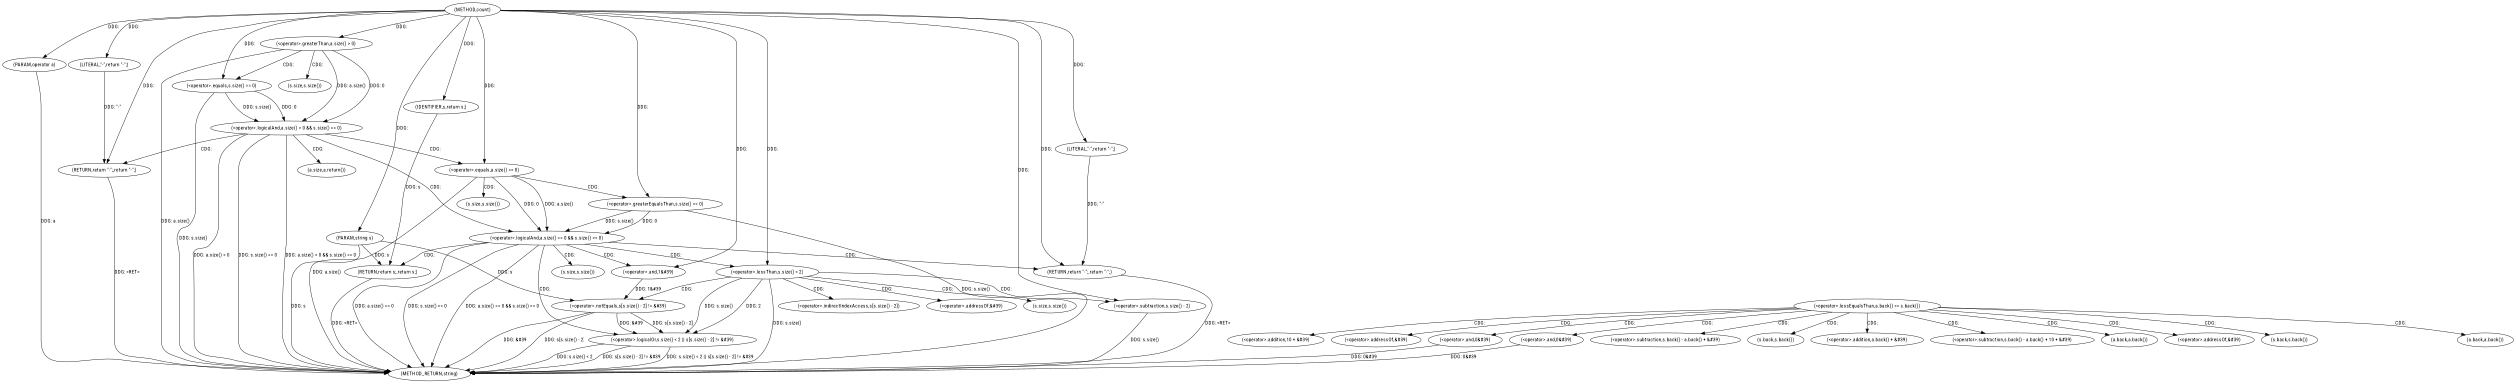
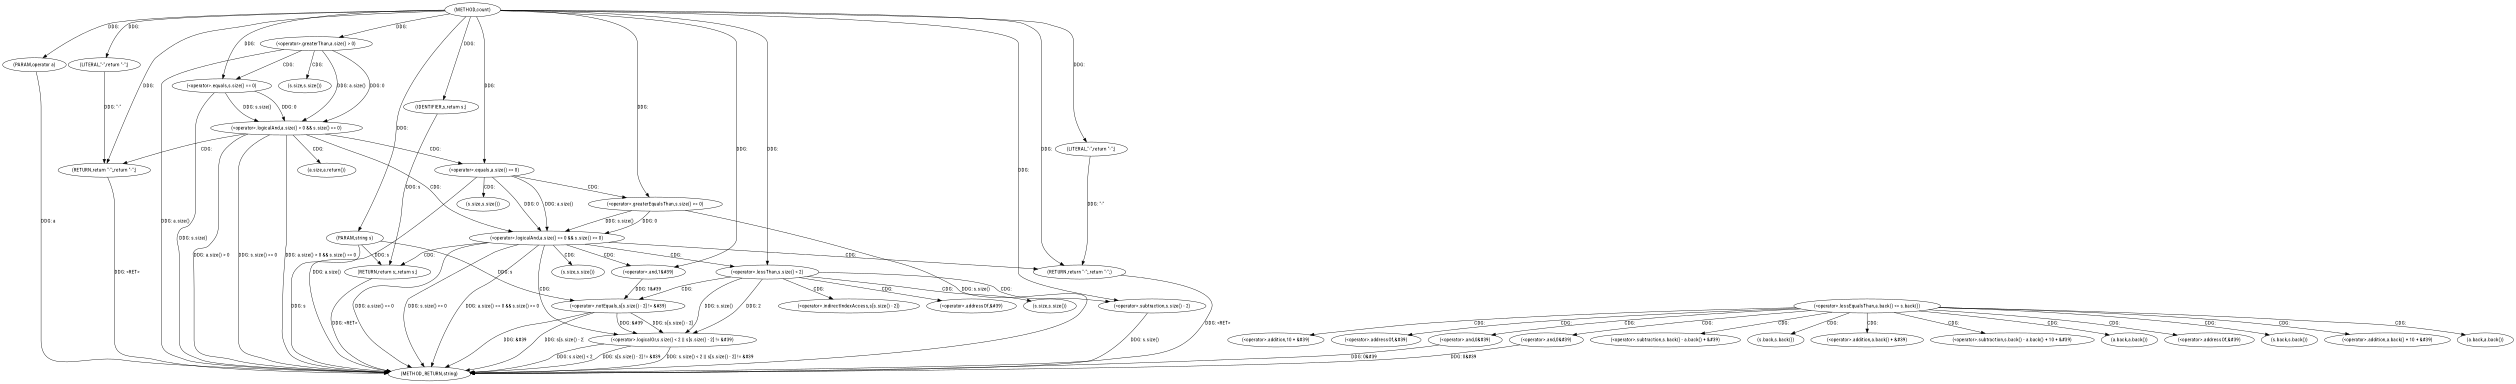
none -> (2387, 340)
(658, 368) -> none
